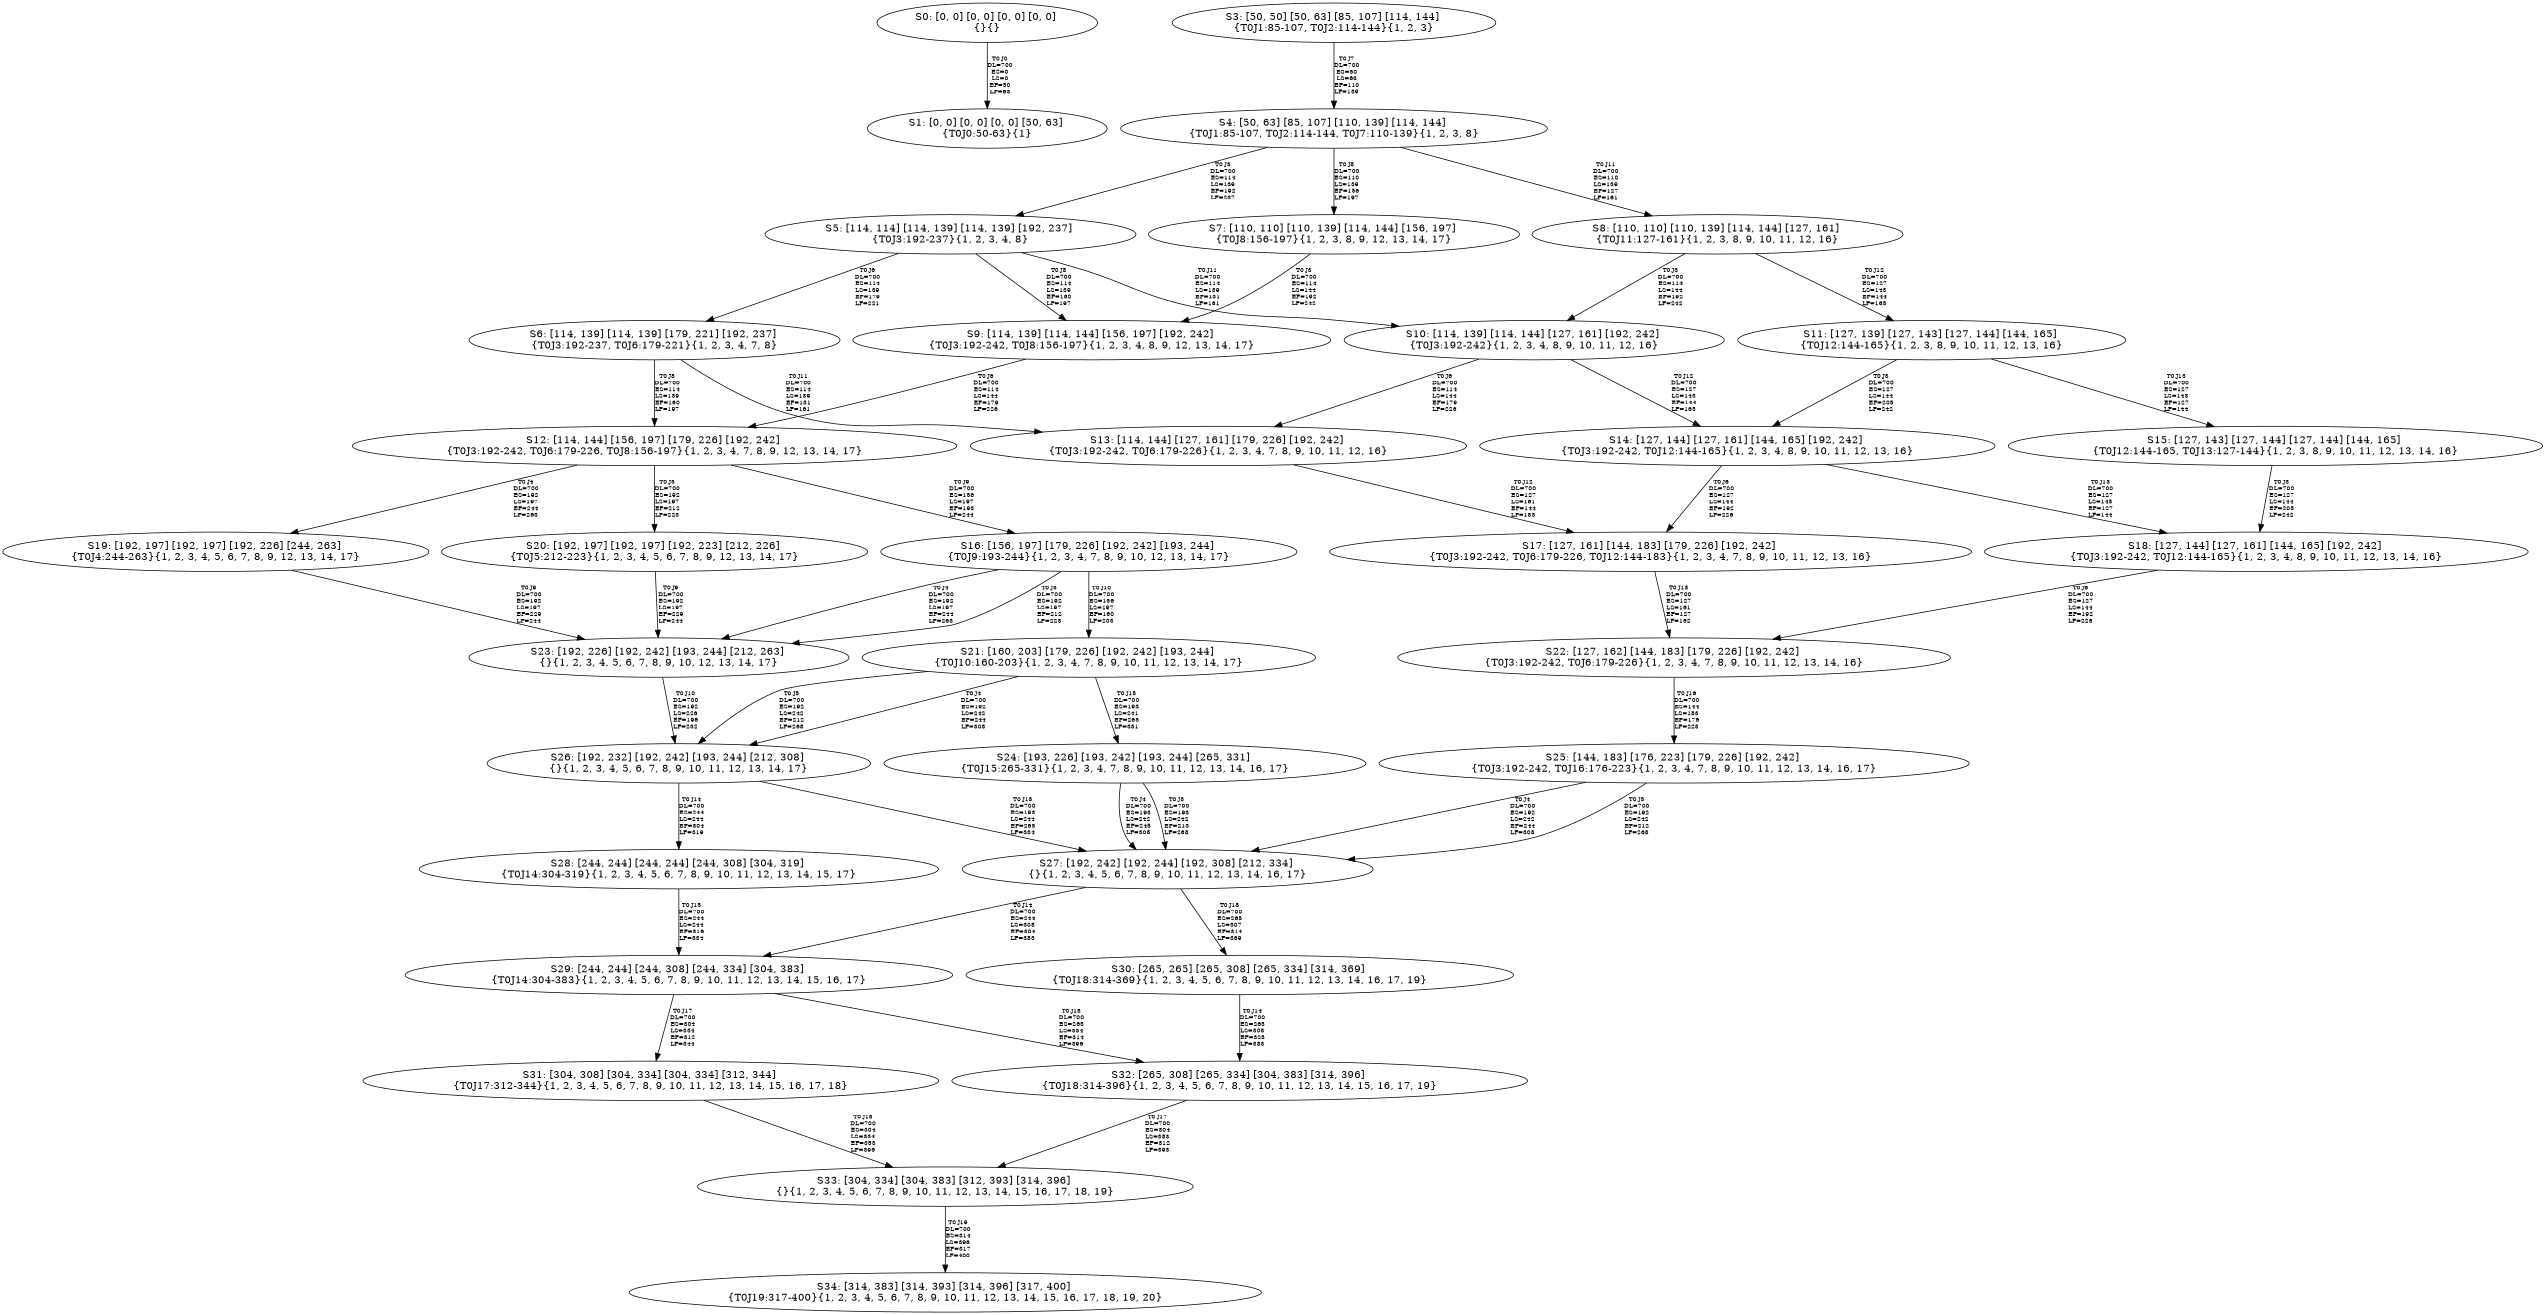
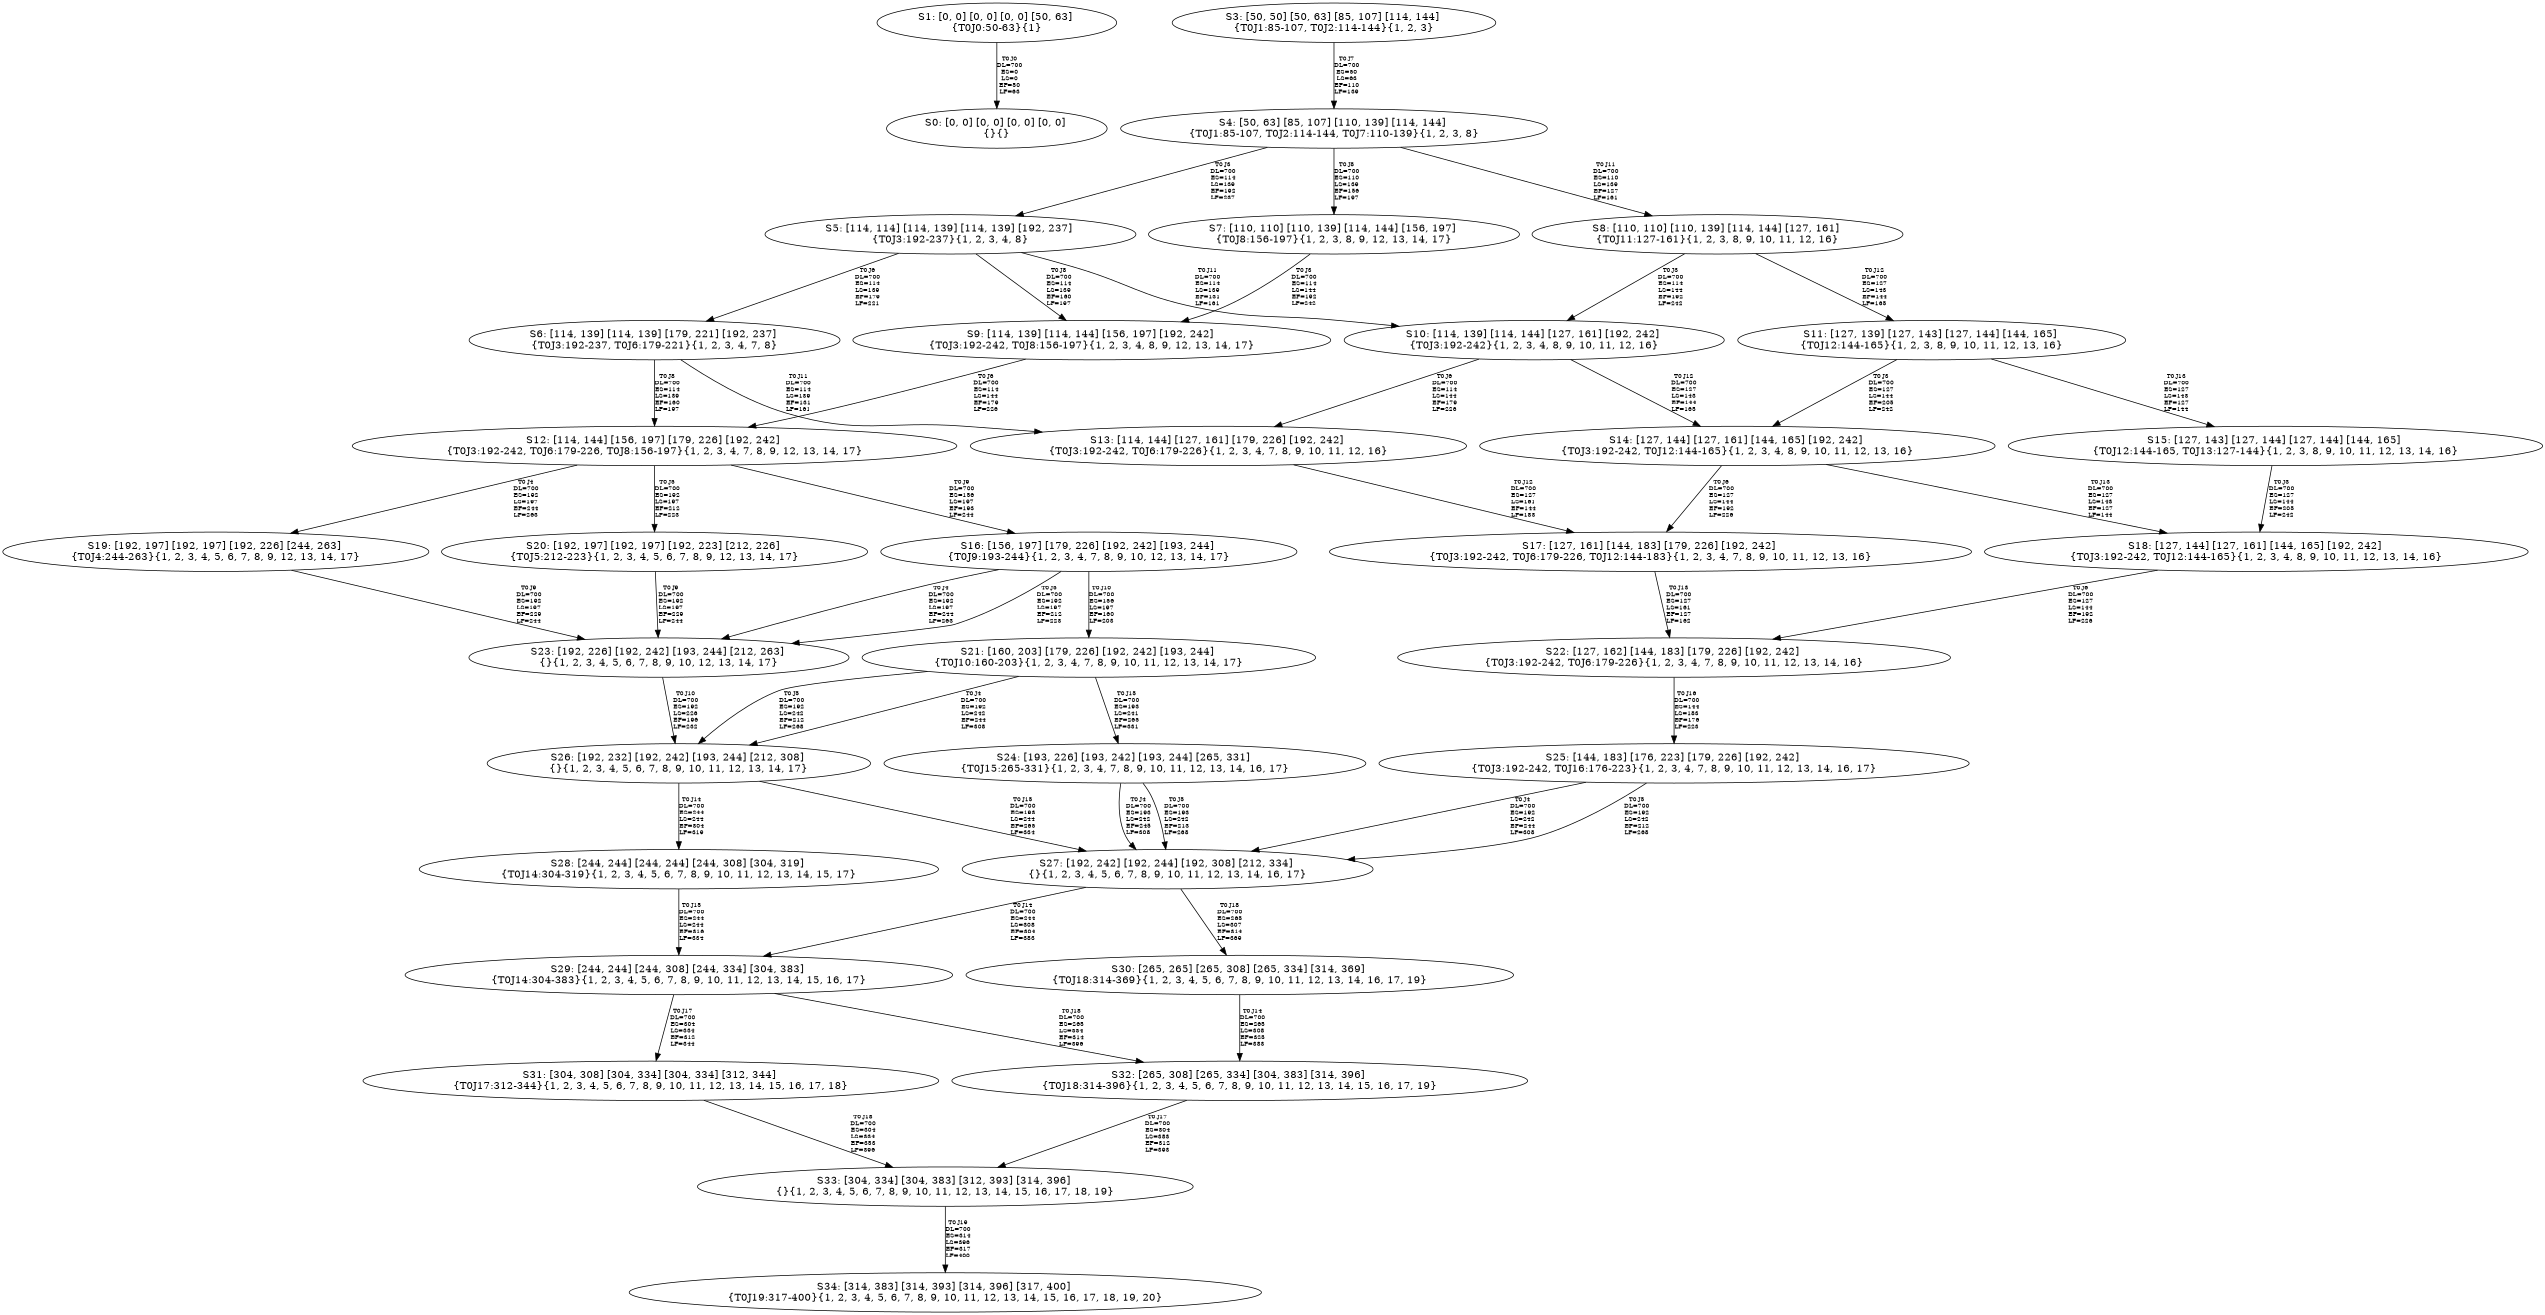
(987, 72) -> (997, 72)
